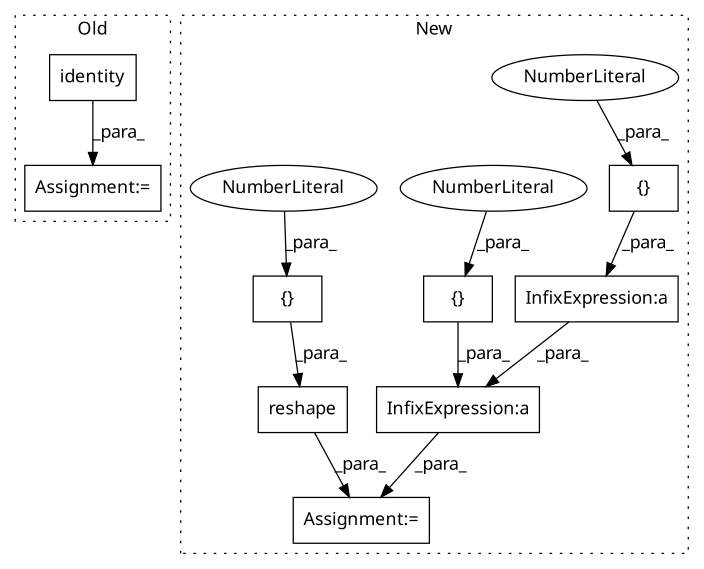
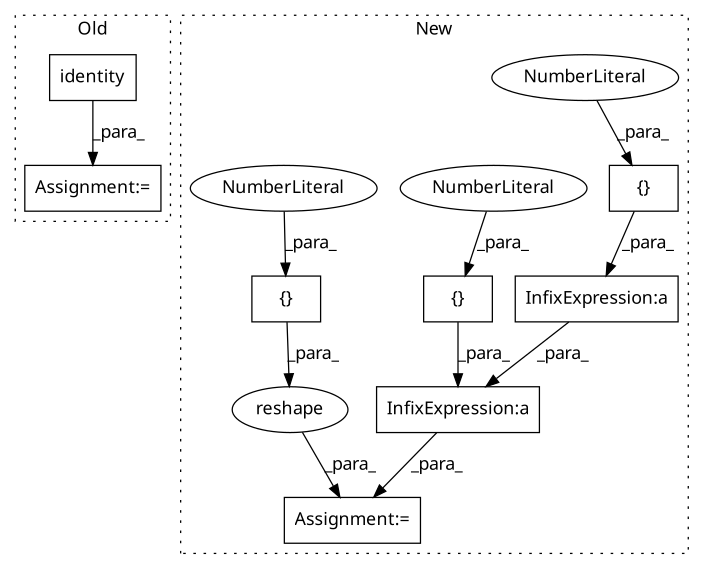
(303, 410) -> (290, 410)
